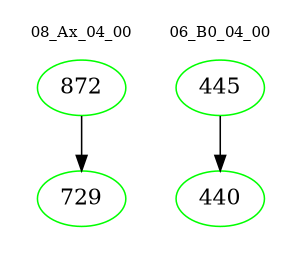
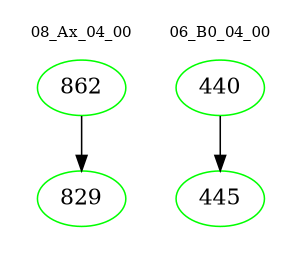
(82, 88) -> (82, 88)
(220, 136) -> (220, 136)
(82, 199) -> (82, 199)
